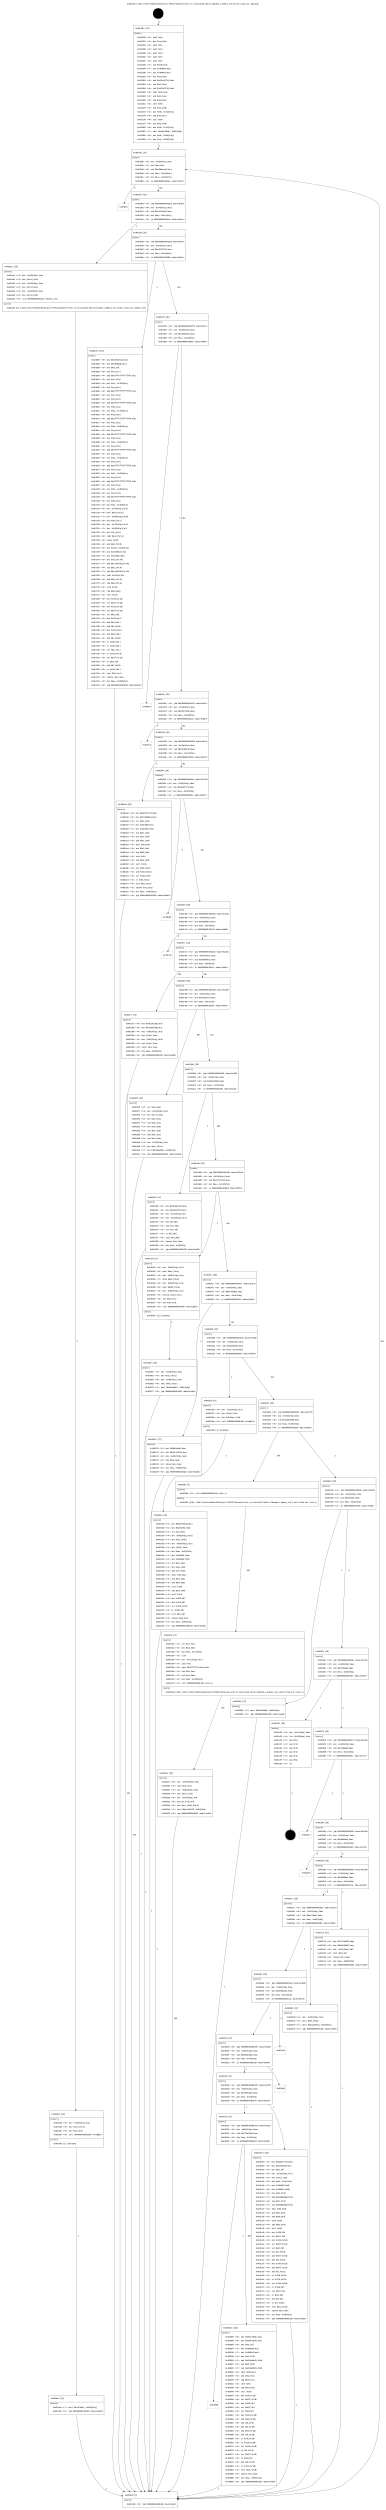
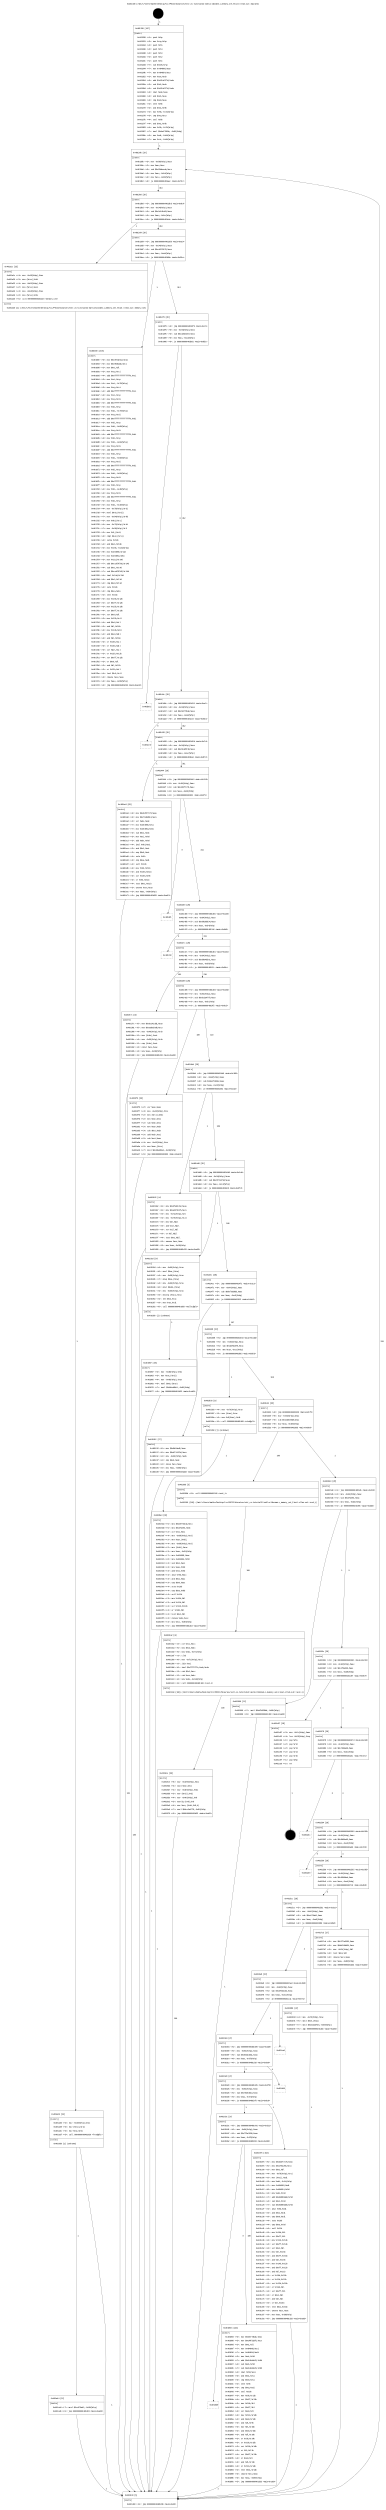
(123, 207) -> none
(114, 1591) -> (105, 2323)
